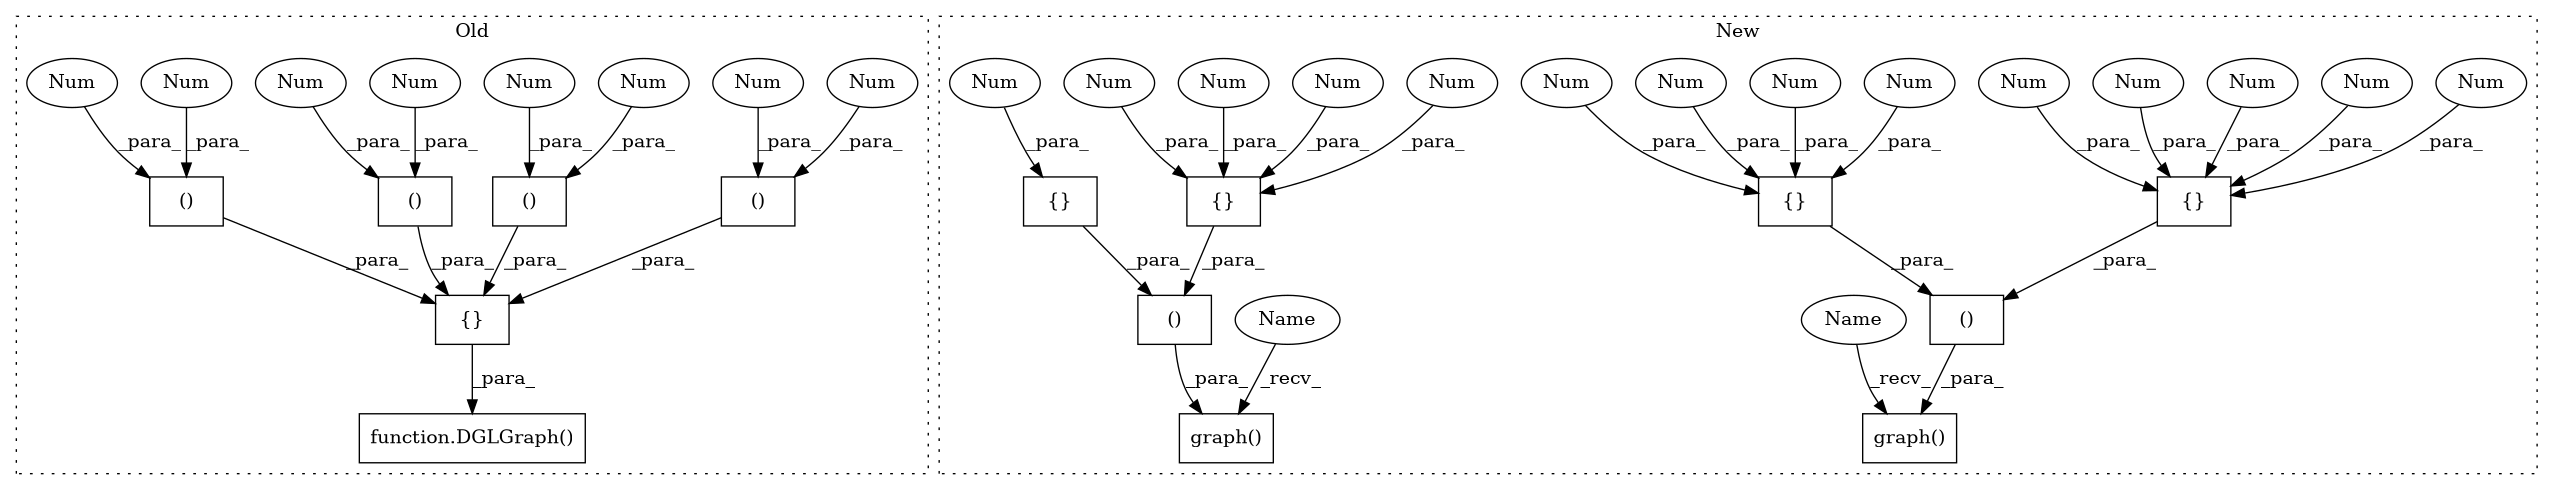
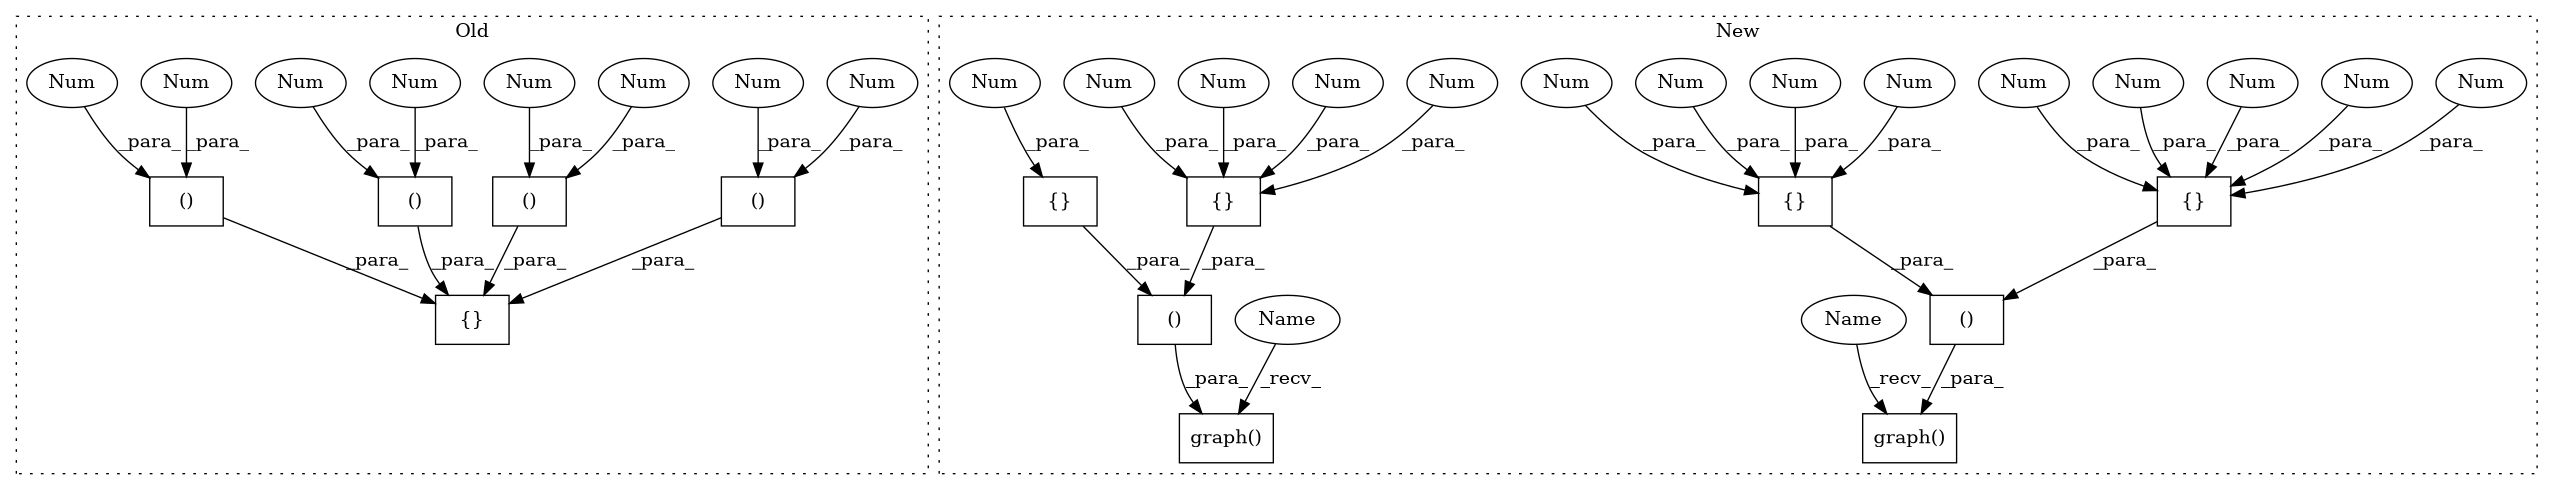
(472, 438) -> none
